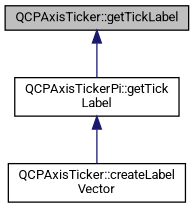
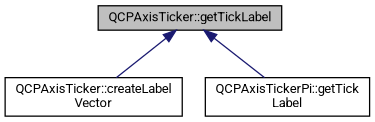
(97, 147) -> (141, 58)
